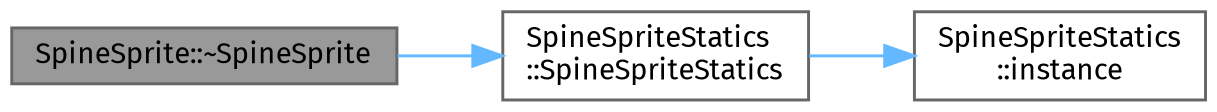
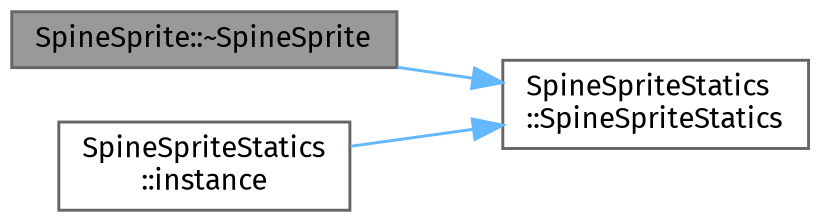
(847, 56) -> (412, 138)
